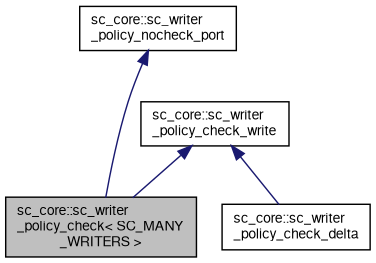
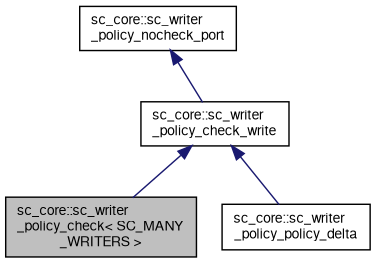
(120, 129) -> (190, 82)
(296, 227) -> (296, 227)
